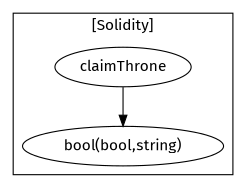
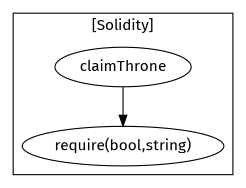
(123, 146) -> (123, 146)
